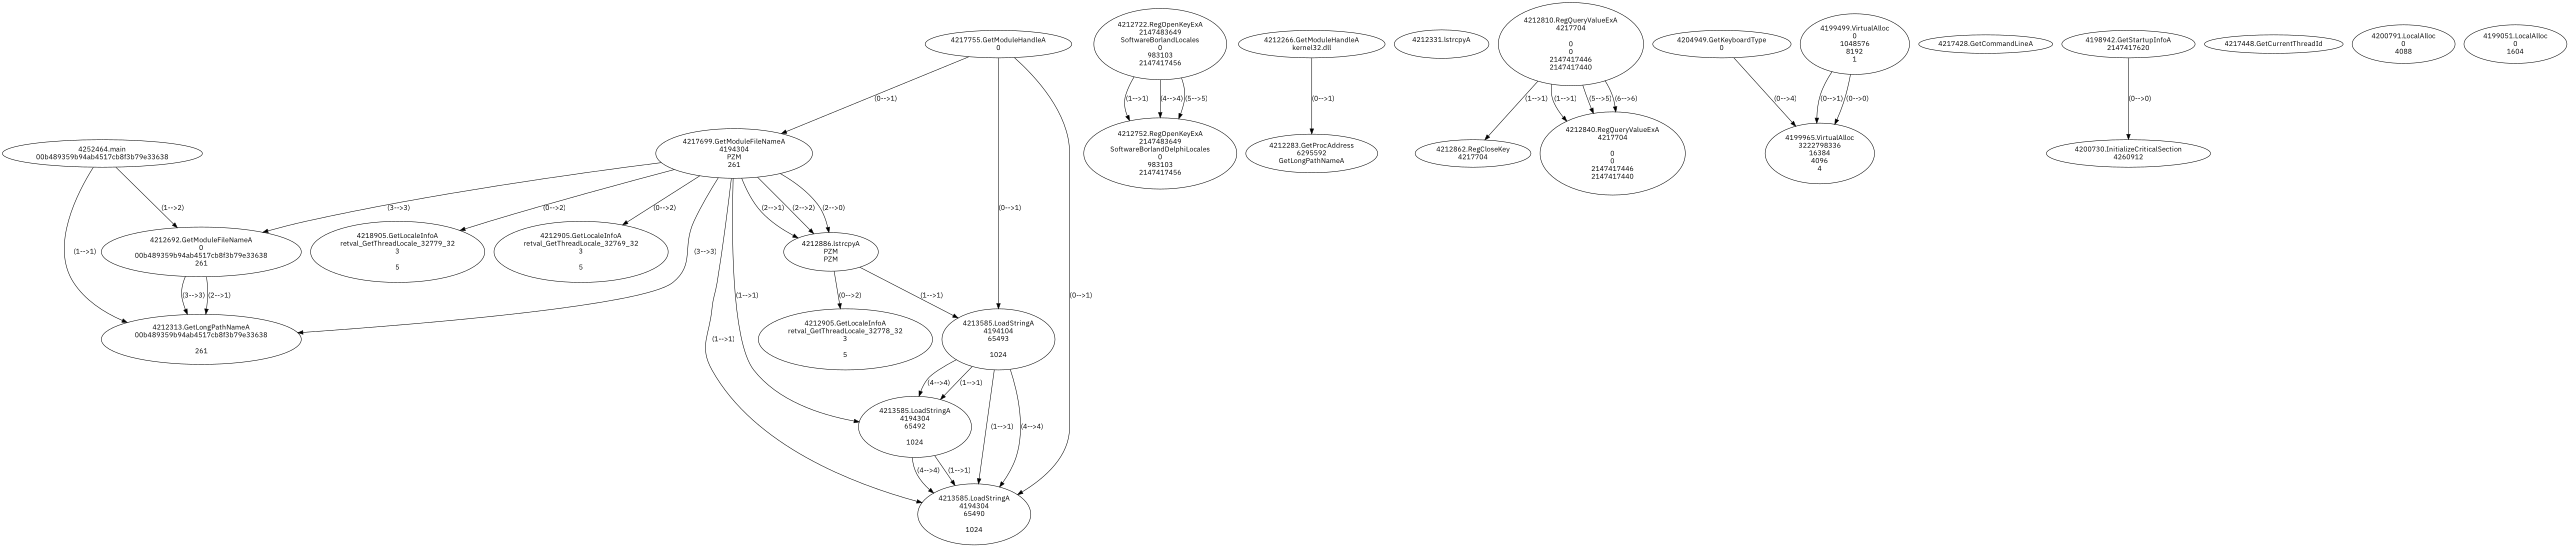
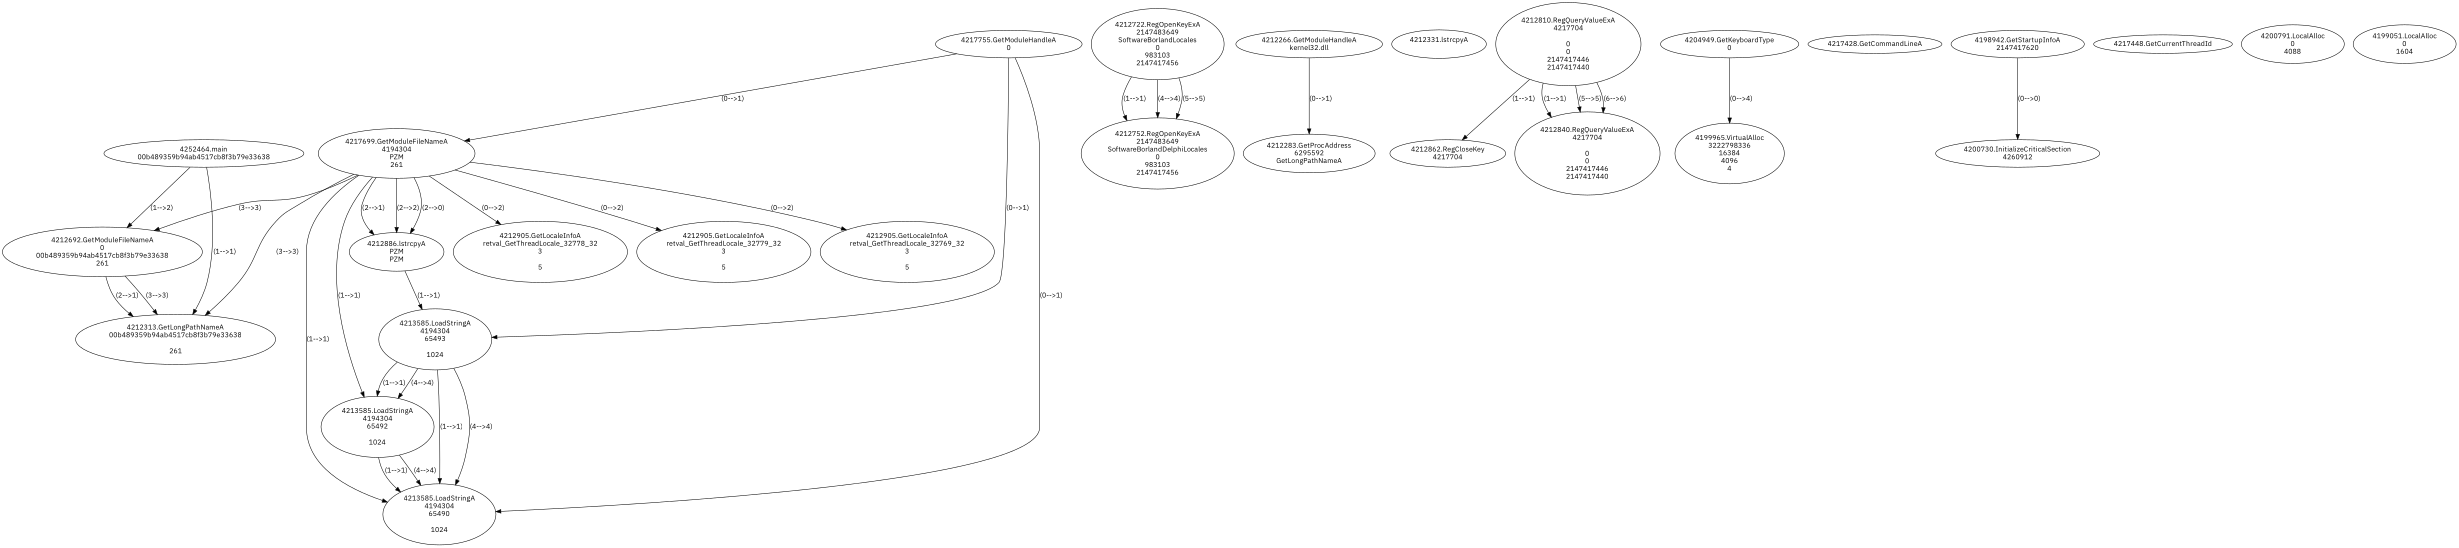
(1855, 44) -> none
(398, 252) -> (724, 252)
(837, 287) -> (463, 199)
(998, 339) -> (435, 339)
